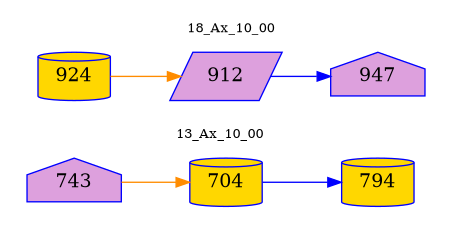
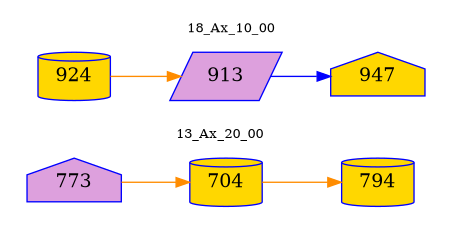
(226, 76) -> (226, 76)
(378, 76) -> (378, 76)
(220, 135) -> (220, 135)
(74, 182) -> (74, 182)
(295, 182) -> (295, 182)
